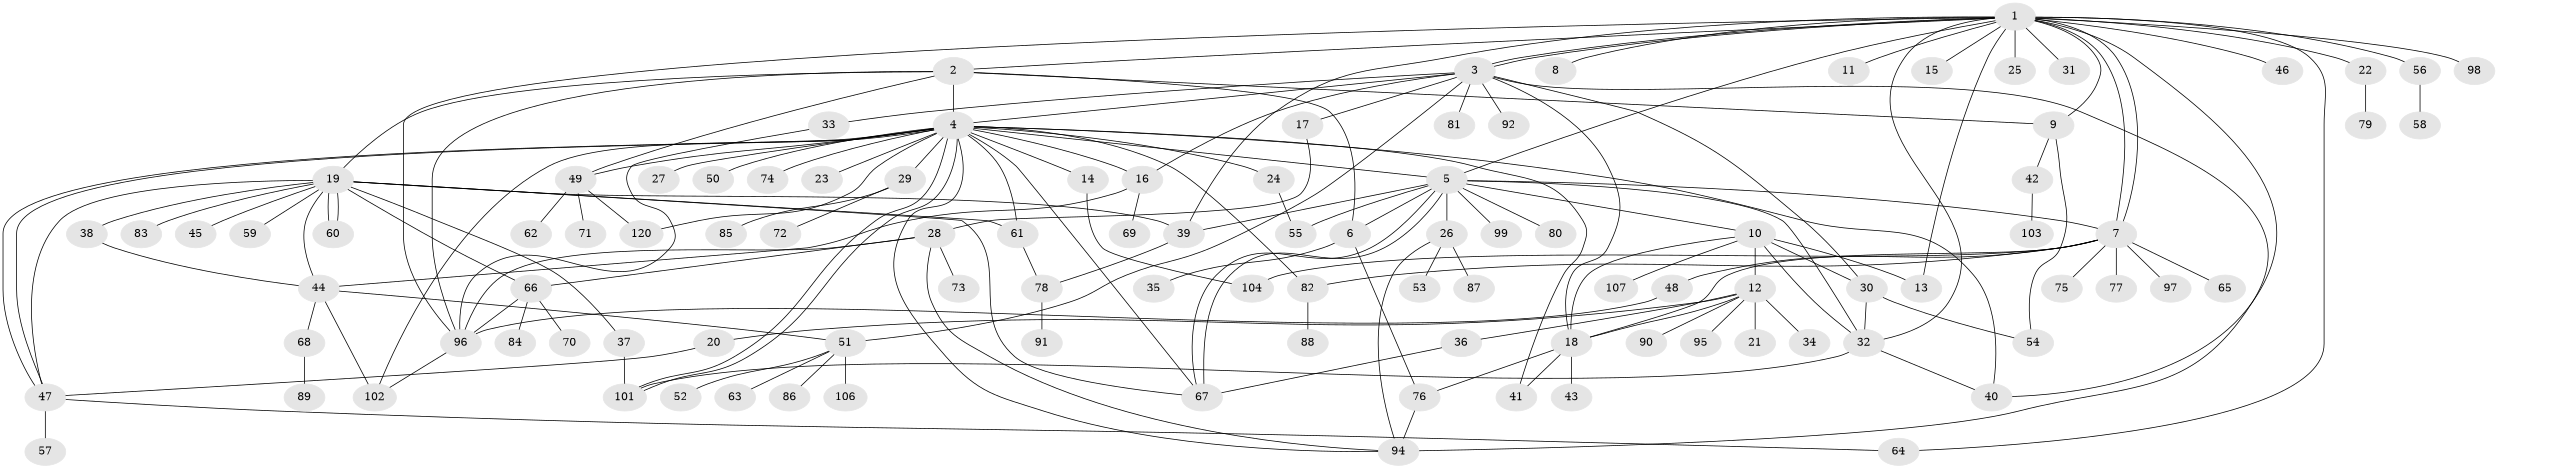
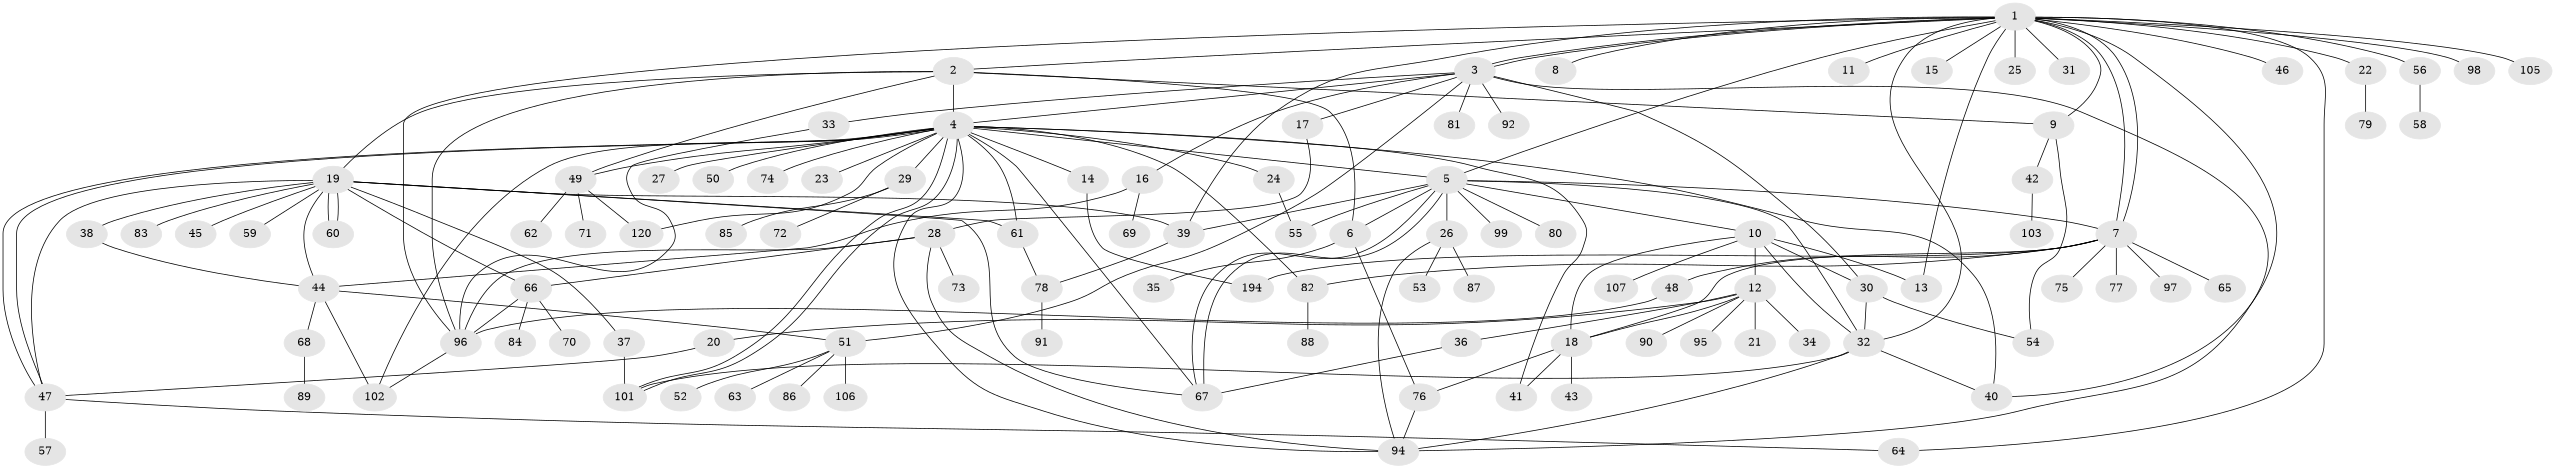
none -> (2530, 71)
(1051, 147) -> none
(1609, 169) -> none
(1252, 289) -> (1252, 289)
none -> (1636, 411)
